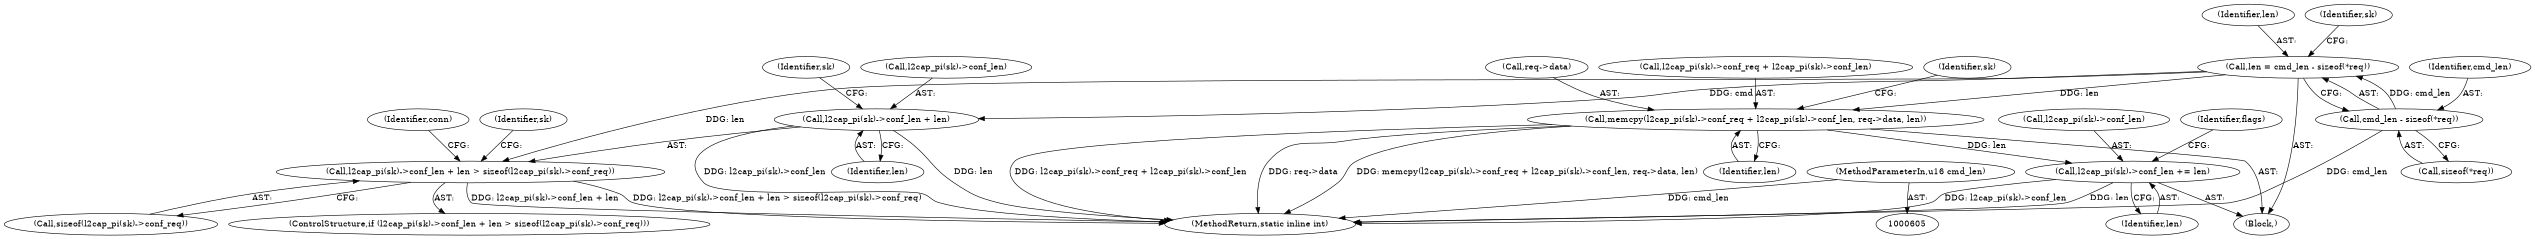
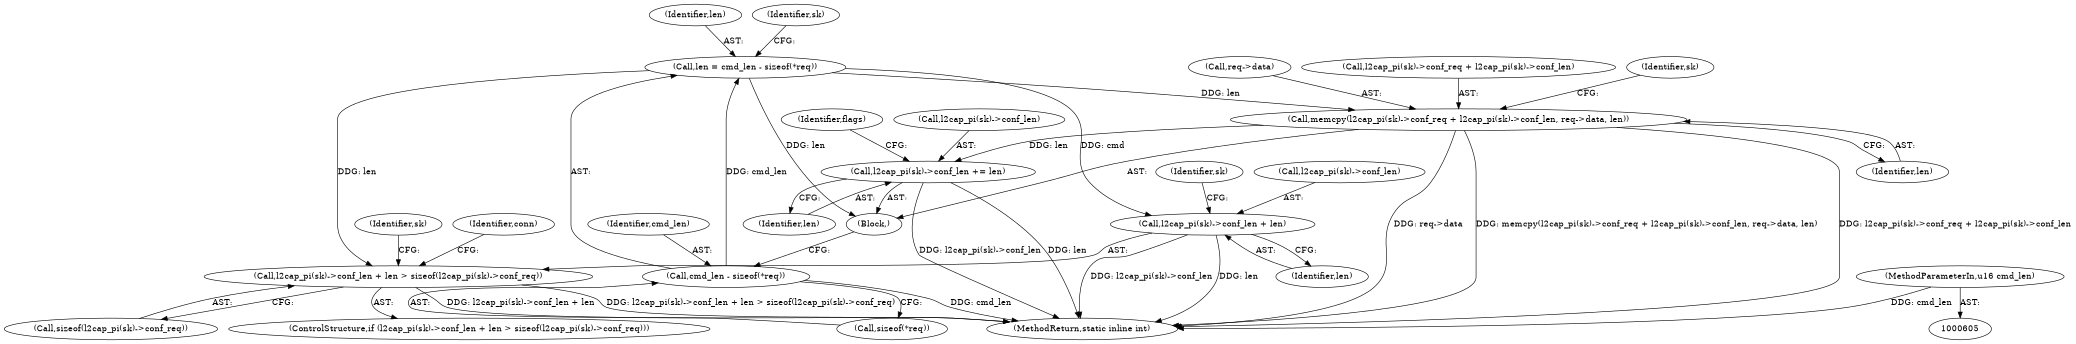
(2320, 98) -> (807, 248)
(2305, 146) -> (806, 146)
